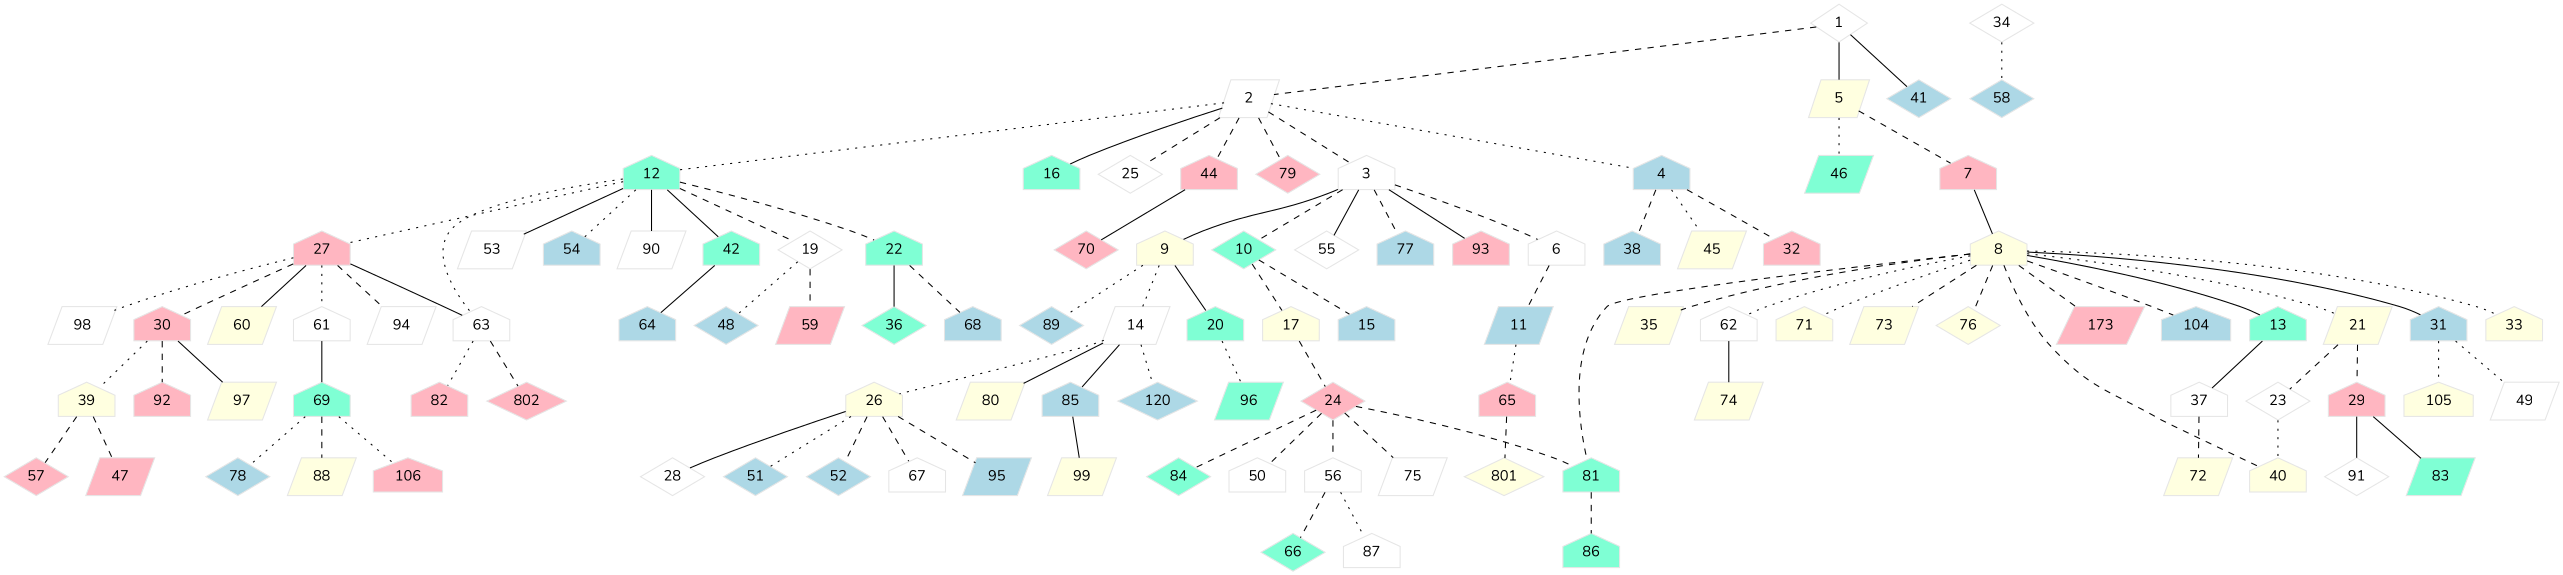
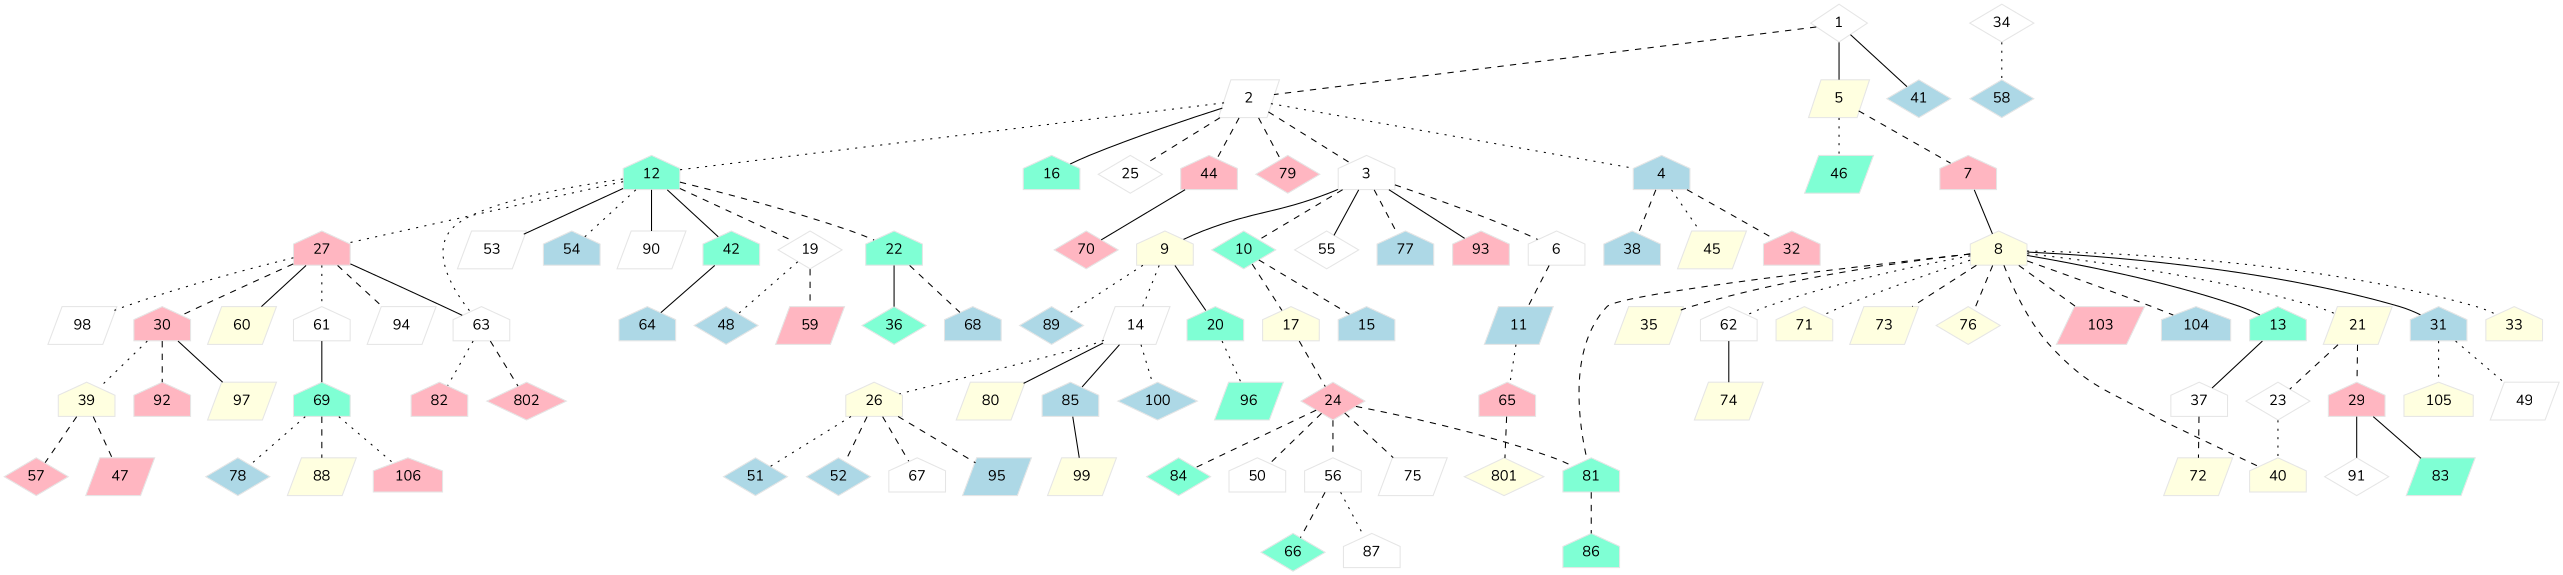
(2101, 325) -> (2101, 325)
(1158, 401) -> (1158, 401)
(673, 477) -> none
